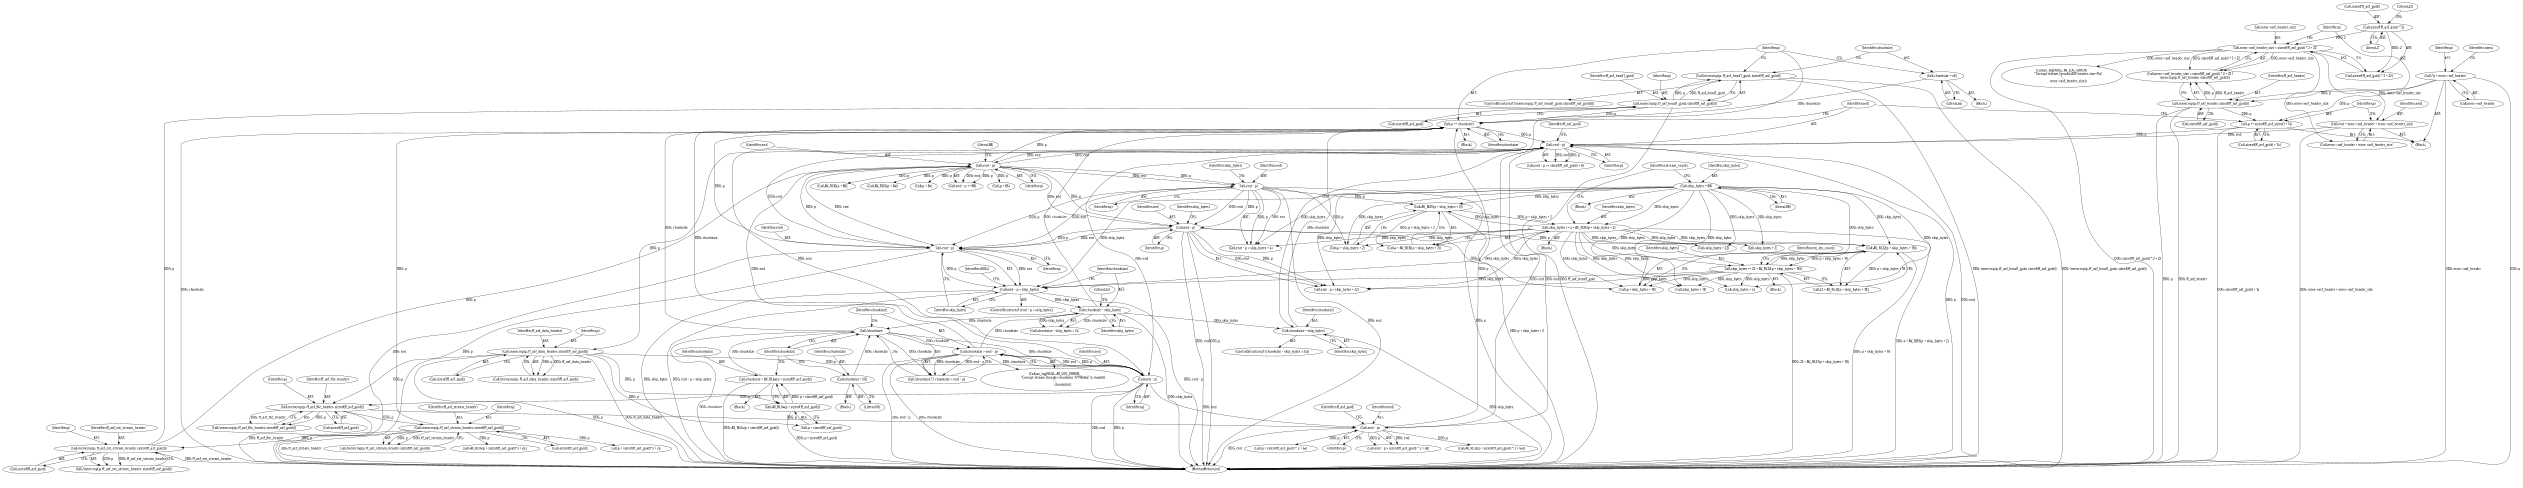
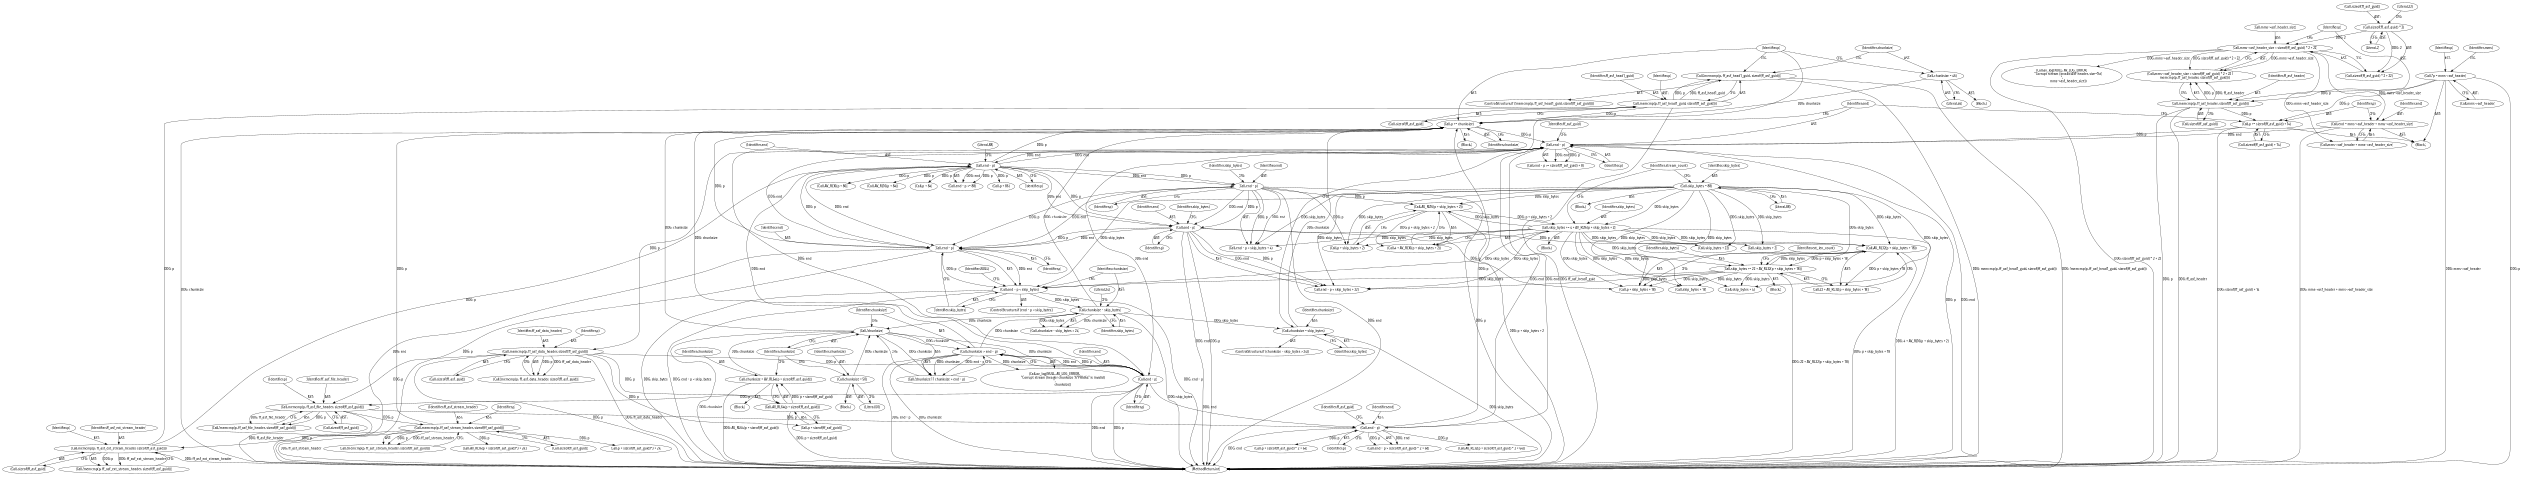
(2267, 124) -> (2267, 124)
